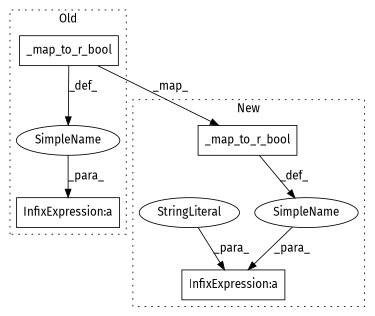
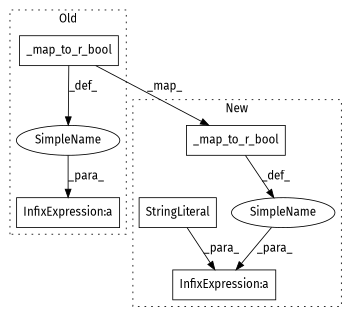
(189, 213) -> (178, 213)
